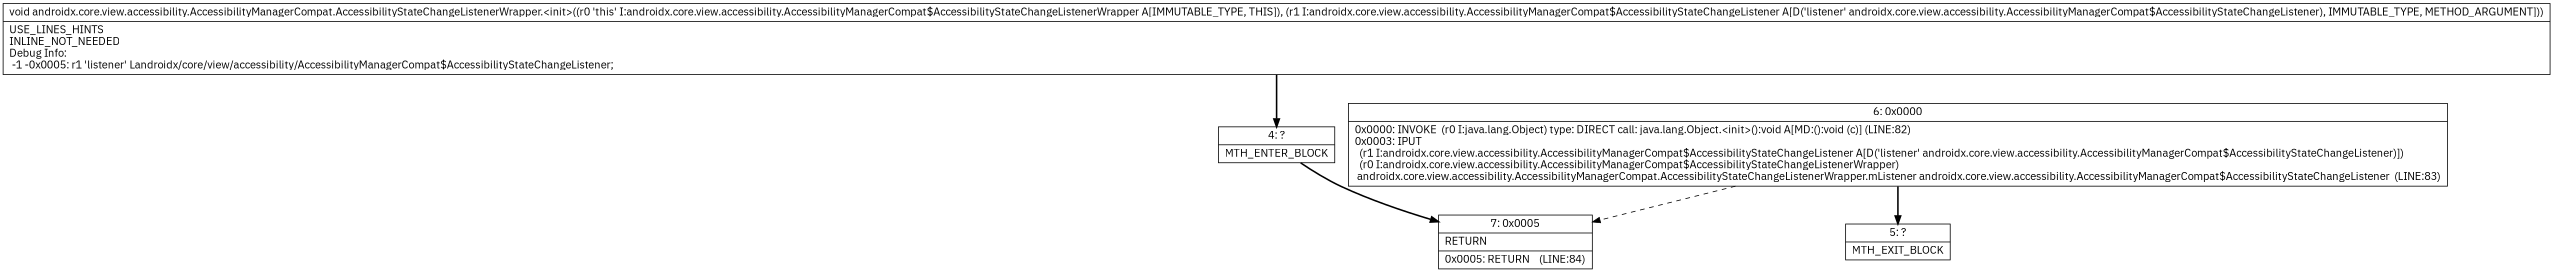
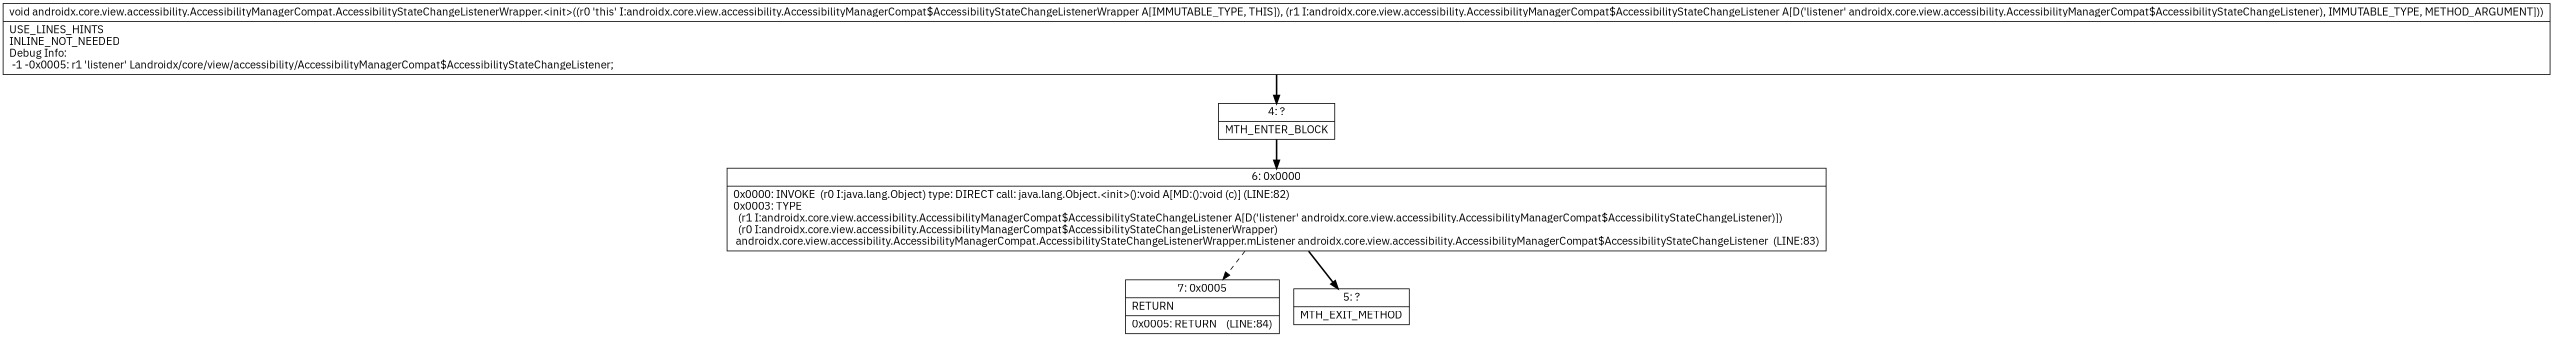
(1391, 142) -> (770, 206)
(1363, 196) -> (1277, 150)
(1898, 251) -> (1352, 315)
